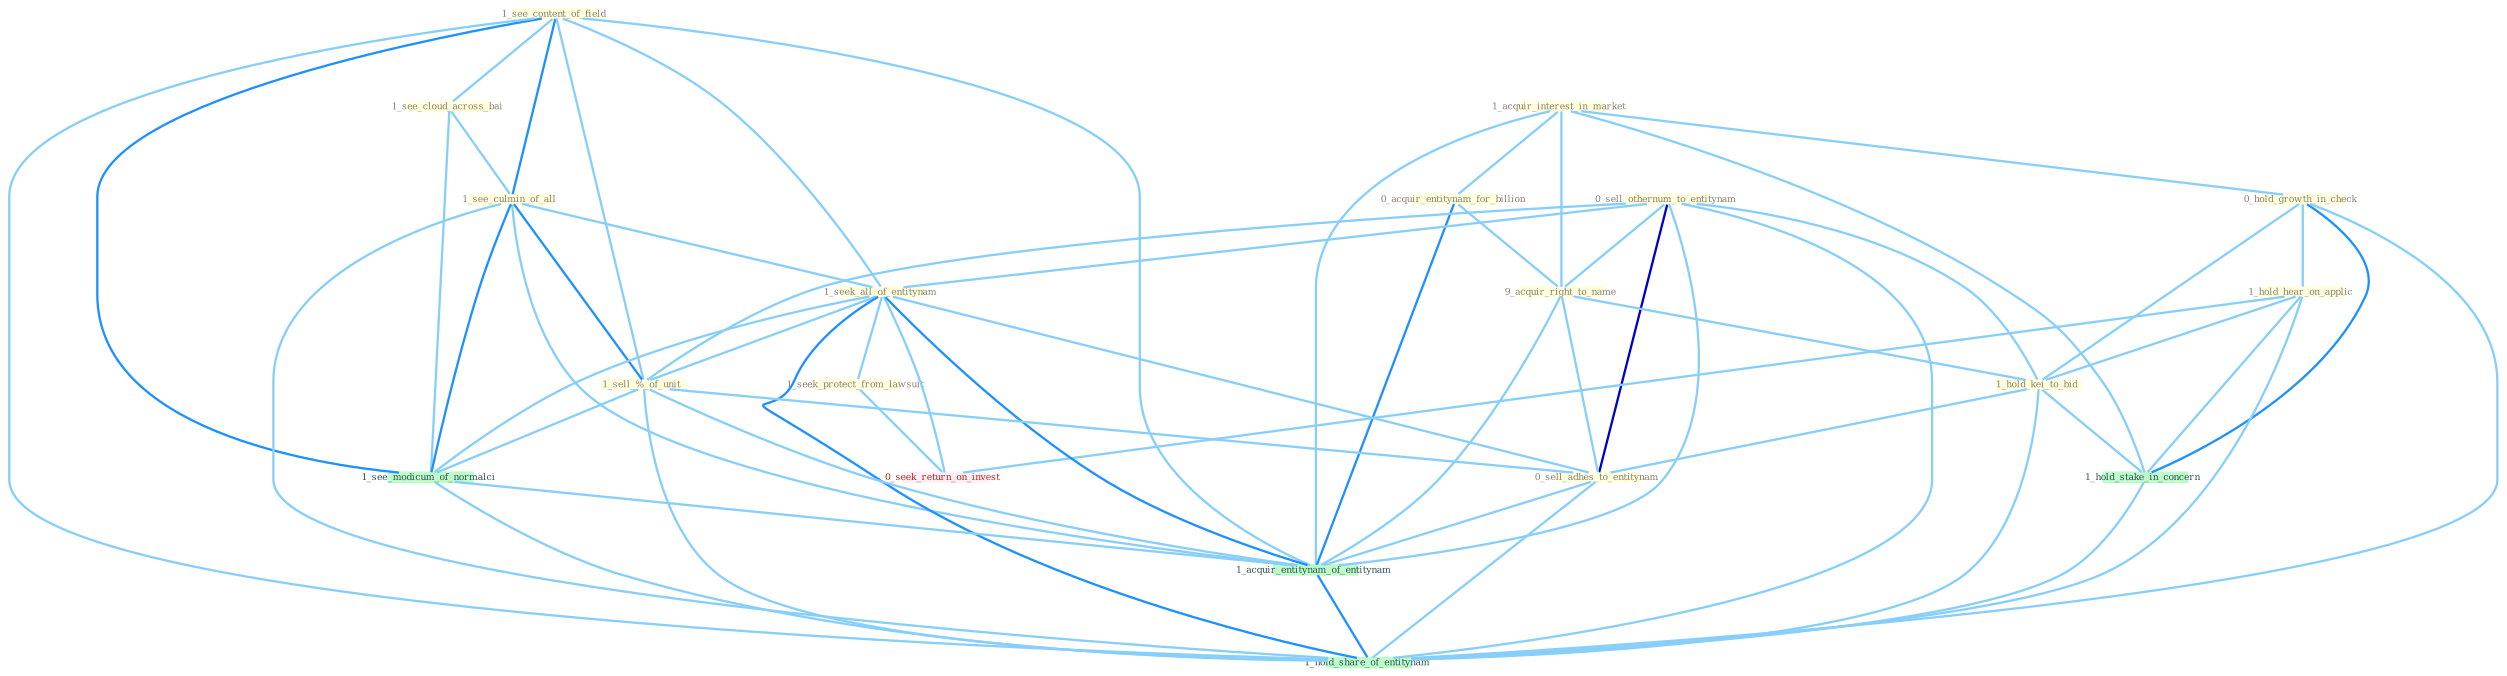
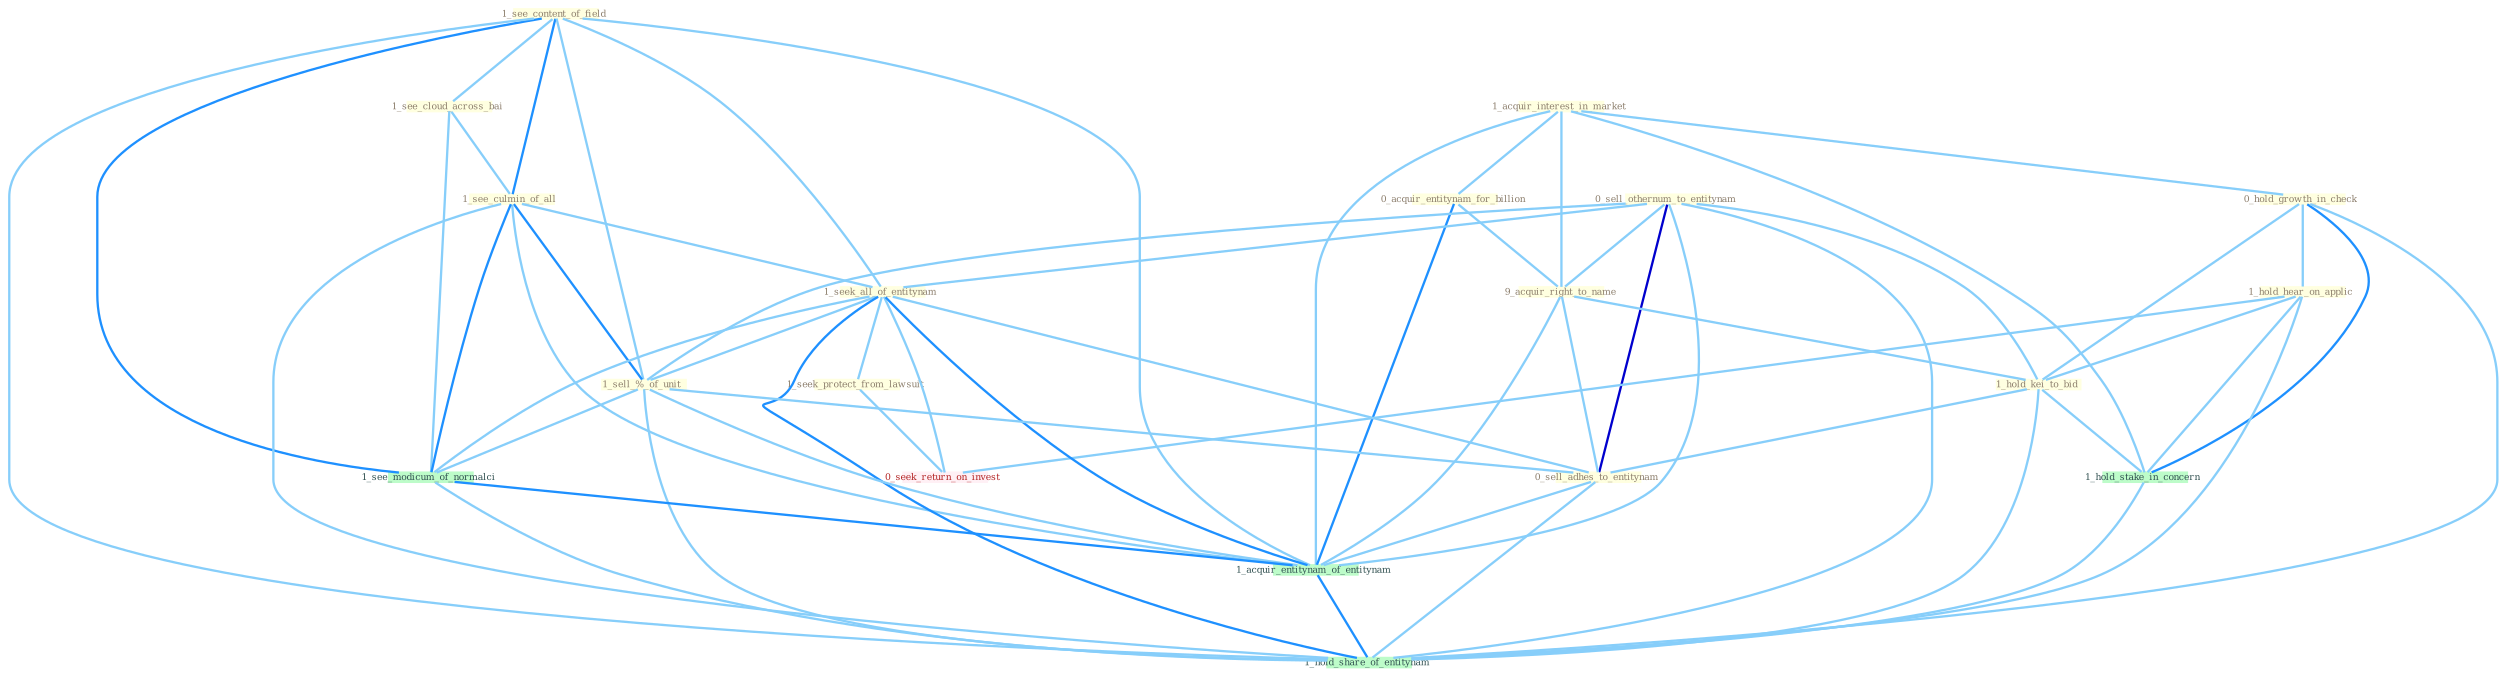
(874, 524) -> (874, 524)
